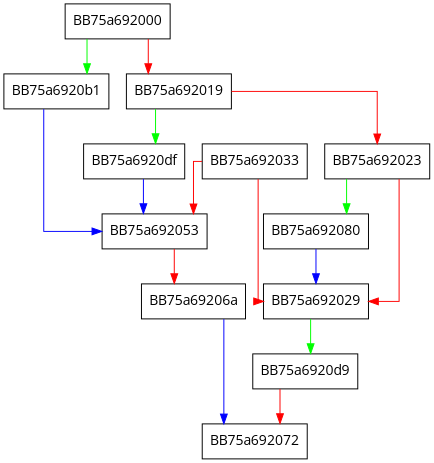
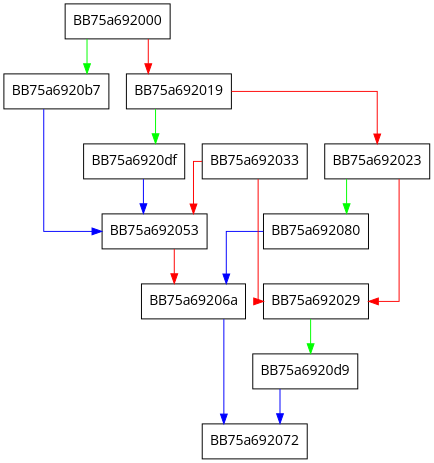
(56, 91) -> (56, 91)
(316, 261) -> (226, 234)
(280, 401) -> (280, 401)
